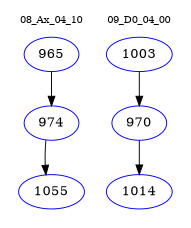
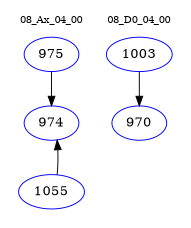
(52, 21) -> (52, 21)
(139, 21) -> (139, 21)
(52, 54) -> (52, 54)
(45, 153) -> (58, 162)
(139, 192) -> none
